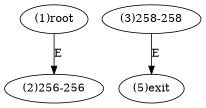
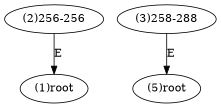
(152, 19) -> (167, 19)
(54, 50) -> (54, 50)
(152, 89) -> (167, 89)
